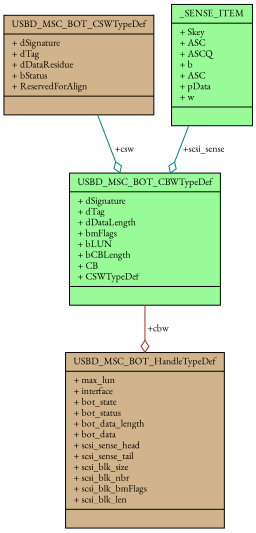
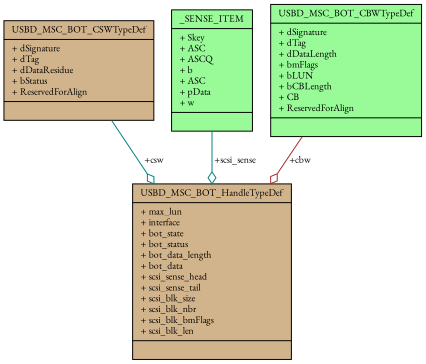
(107, 138) -> (129, 147)
(182, 144) -> (212, 151)
(108, 277) -> (317, 108)
